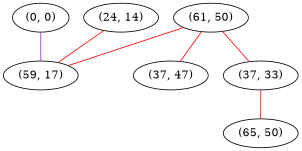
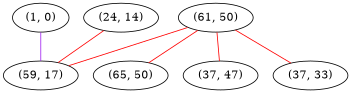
(41, 18) -> (41, 18)
(261, 104) -> (173, 47)
